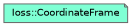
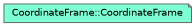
(66, 13) -> (98, 13)
